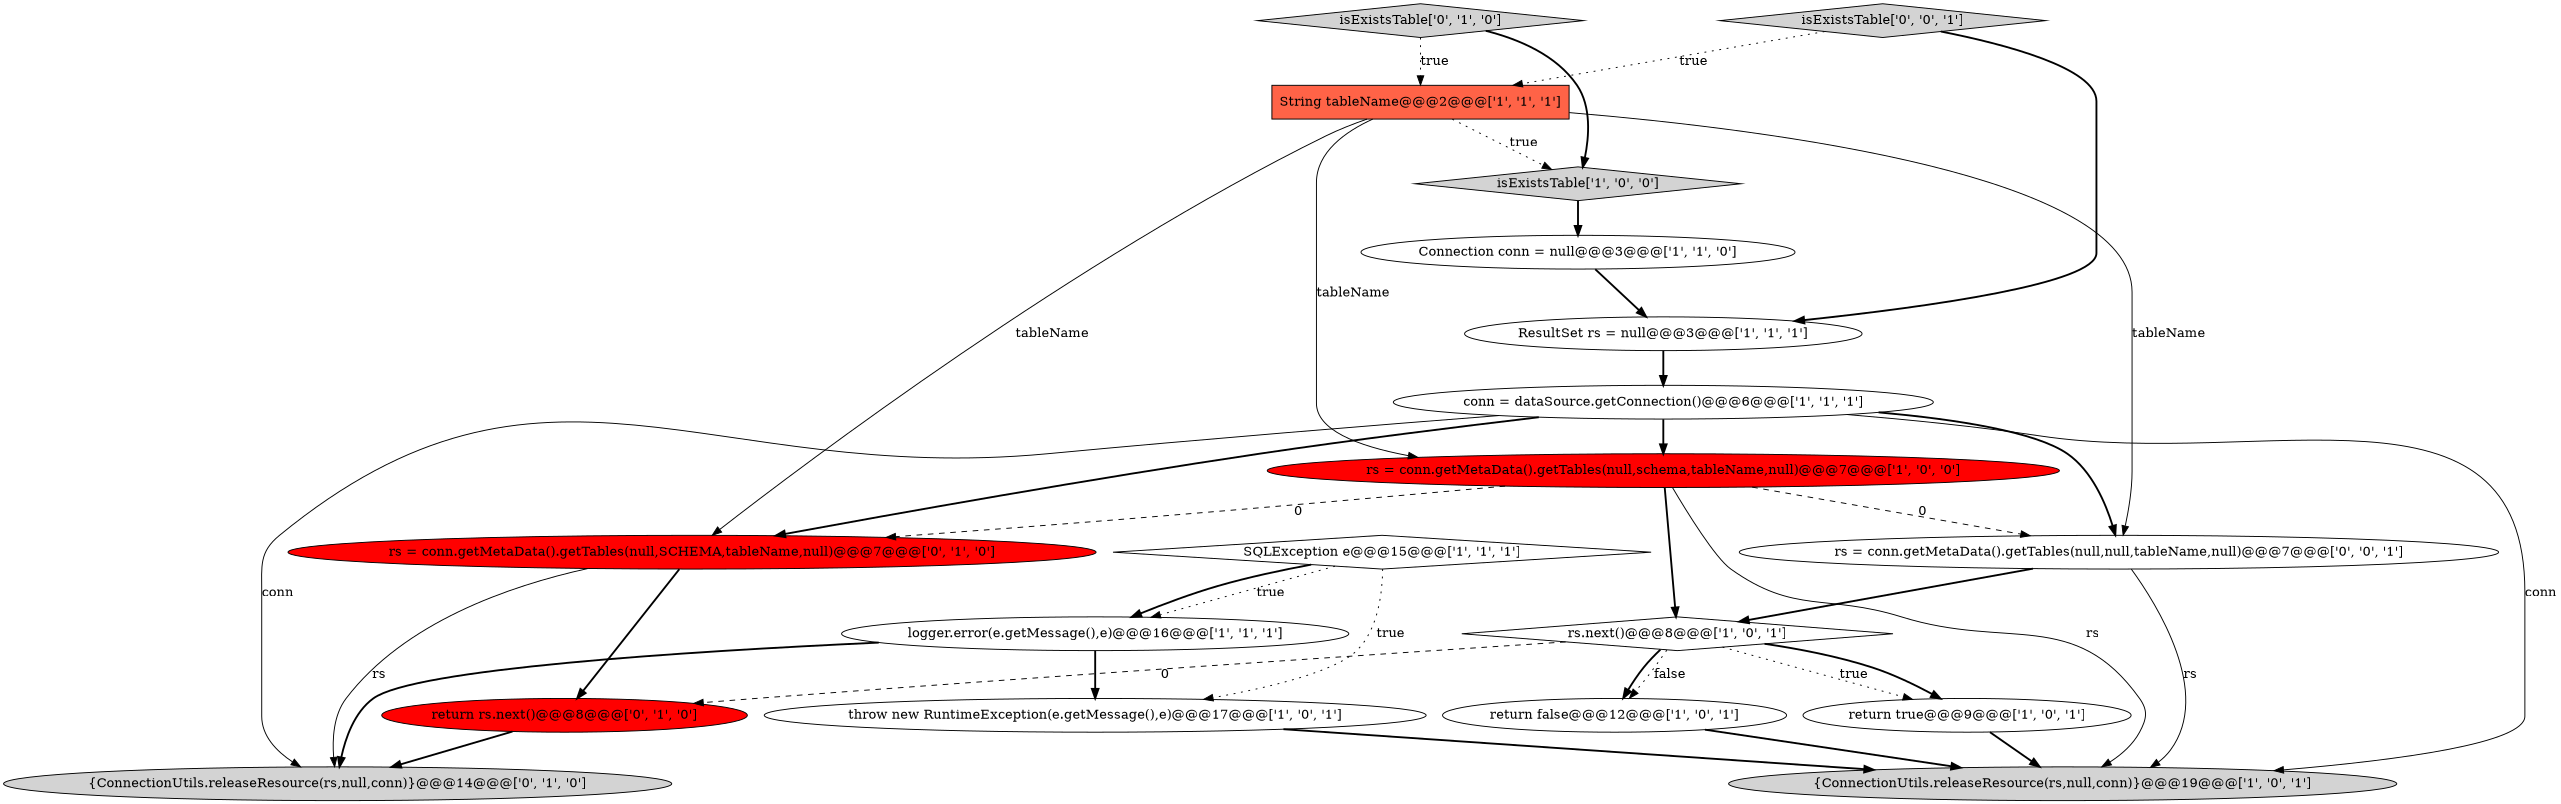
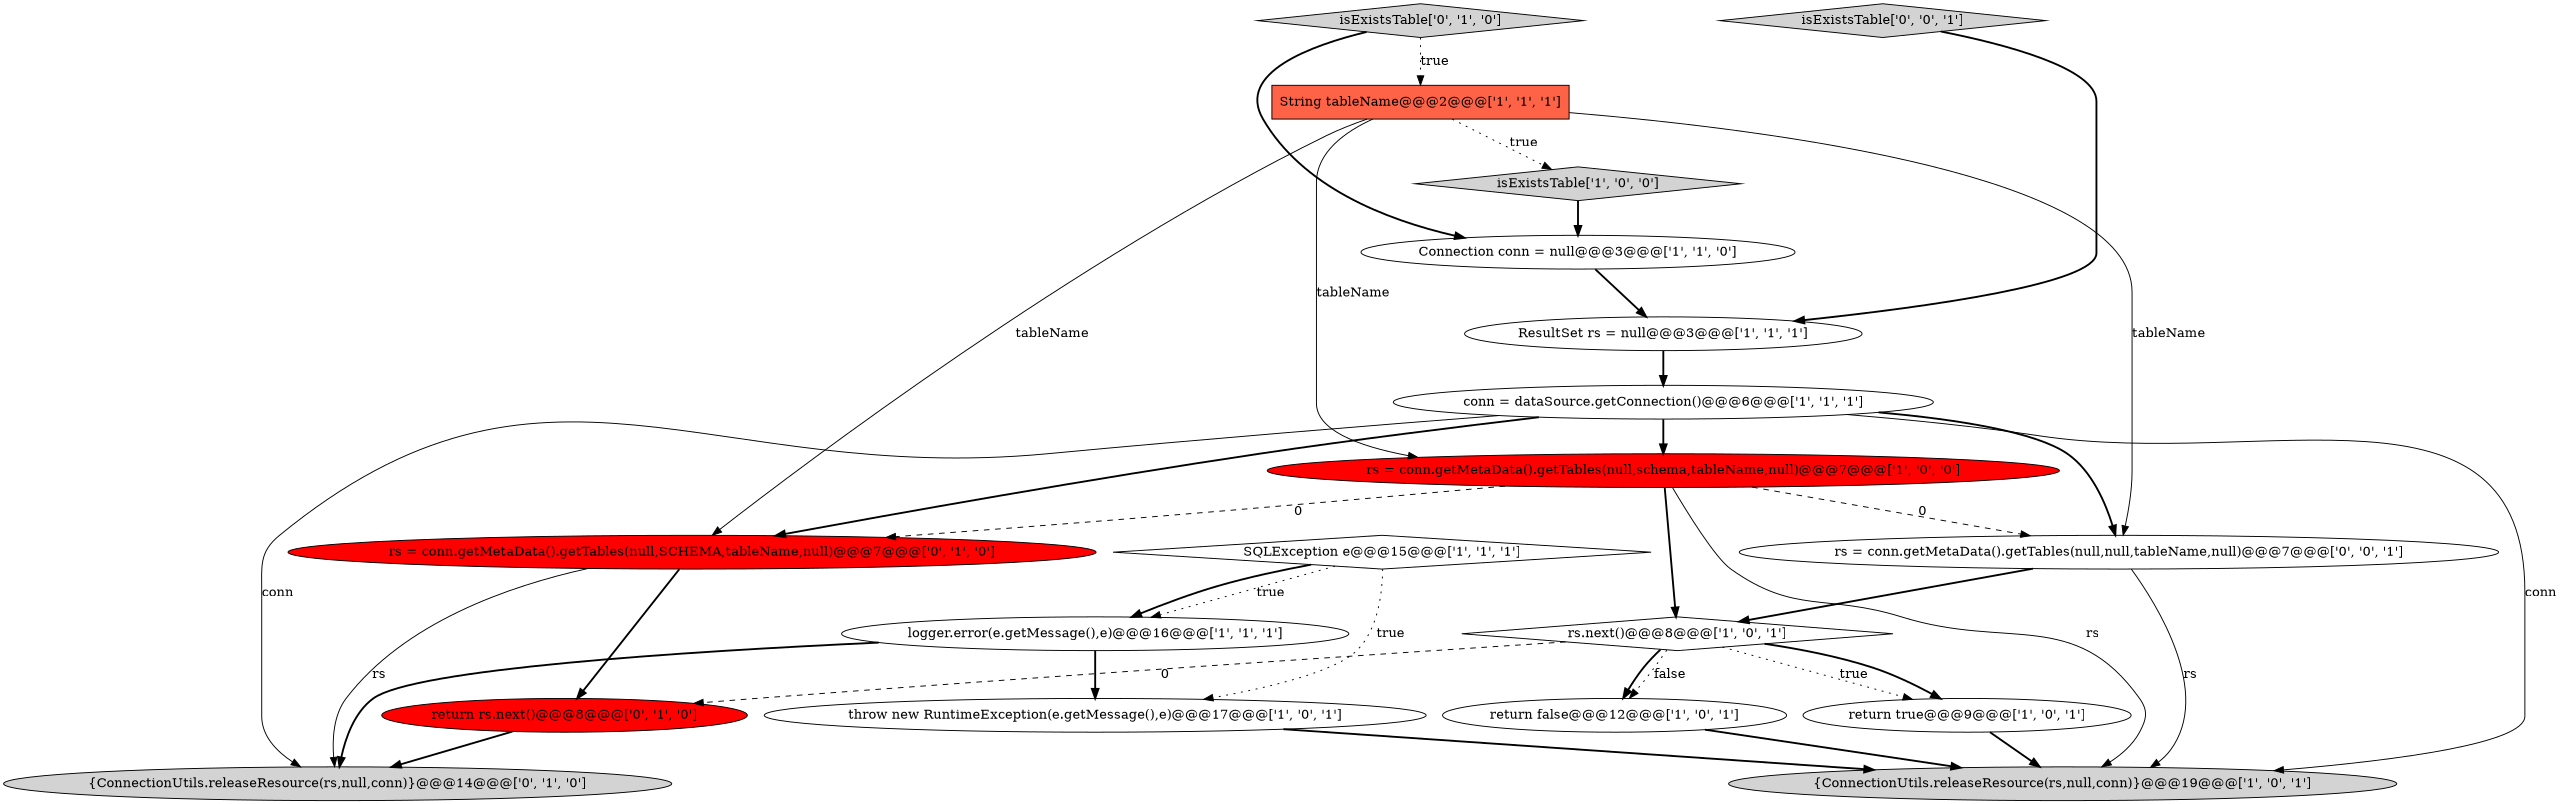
(1673, 58) -> none
(1563, 69) -> (1286, 149)
